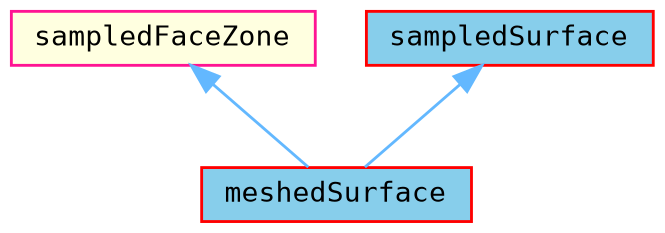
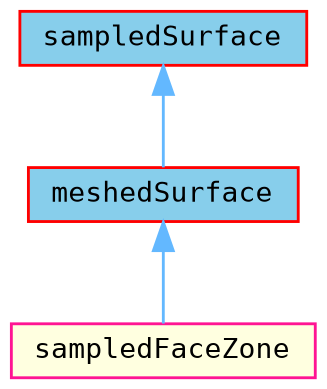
(261, 126) -> (163, 287)
